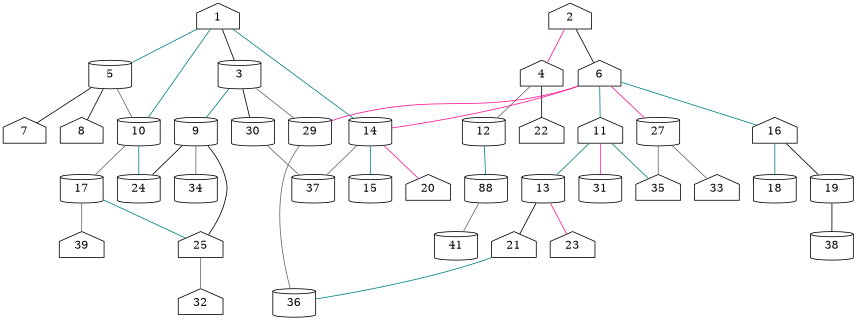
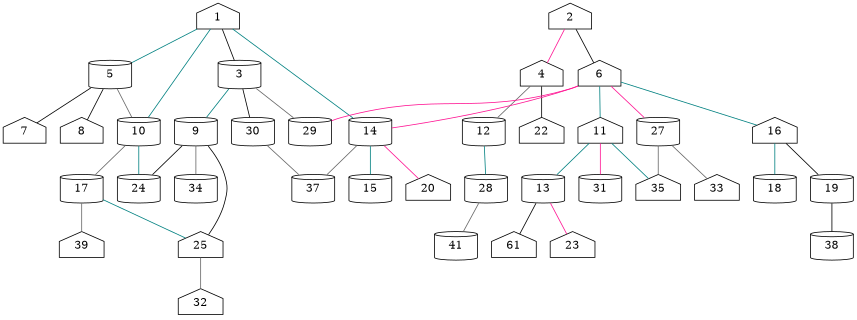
(486, 189) -> (486, 189)
(514, 246) -> (514, 246)
(294, 303) -> none
